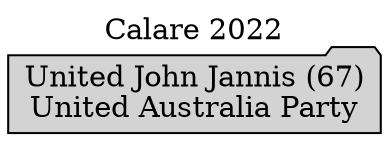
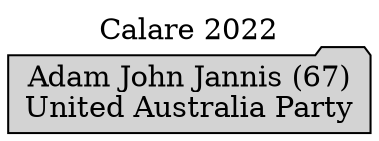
(194, 94) -> (189, 94)
